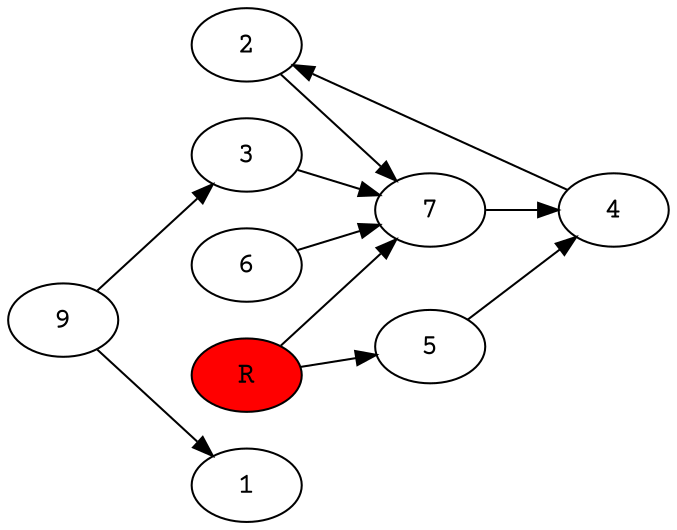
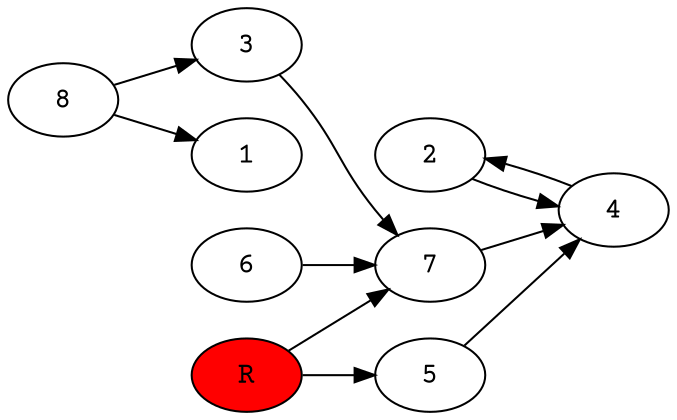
(331, 120) -> (505, 191)
(63, 320) -> (63, 100)
